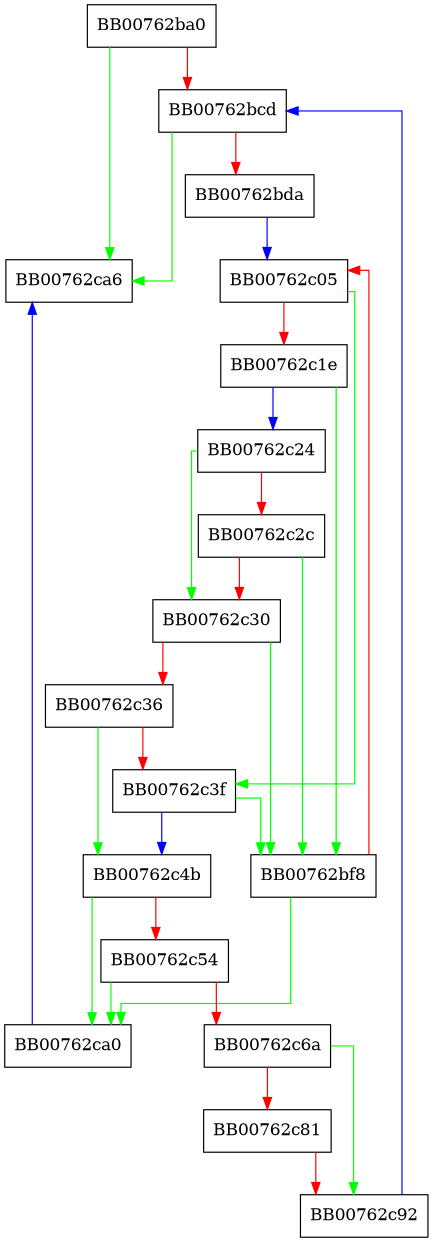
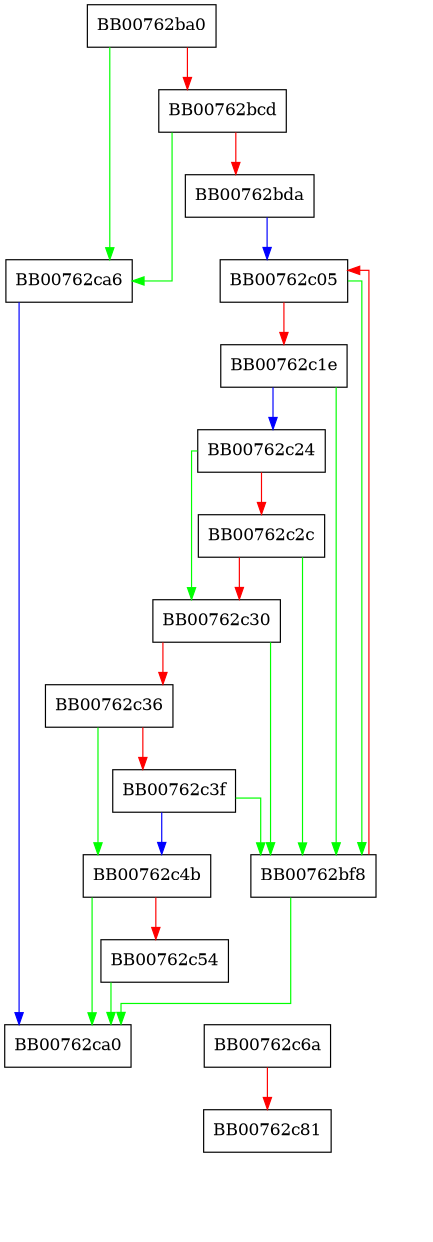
(355, 588) -> (362, 555)
(32, 670) -> (19, 657)
(216, 996) -> none
(364, 1216) -> none
